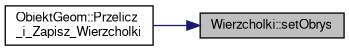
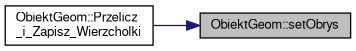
(272, 26) -> (275, 26)
